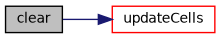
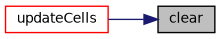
(81, 19) -> (126, 19)
